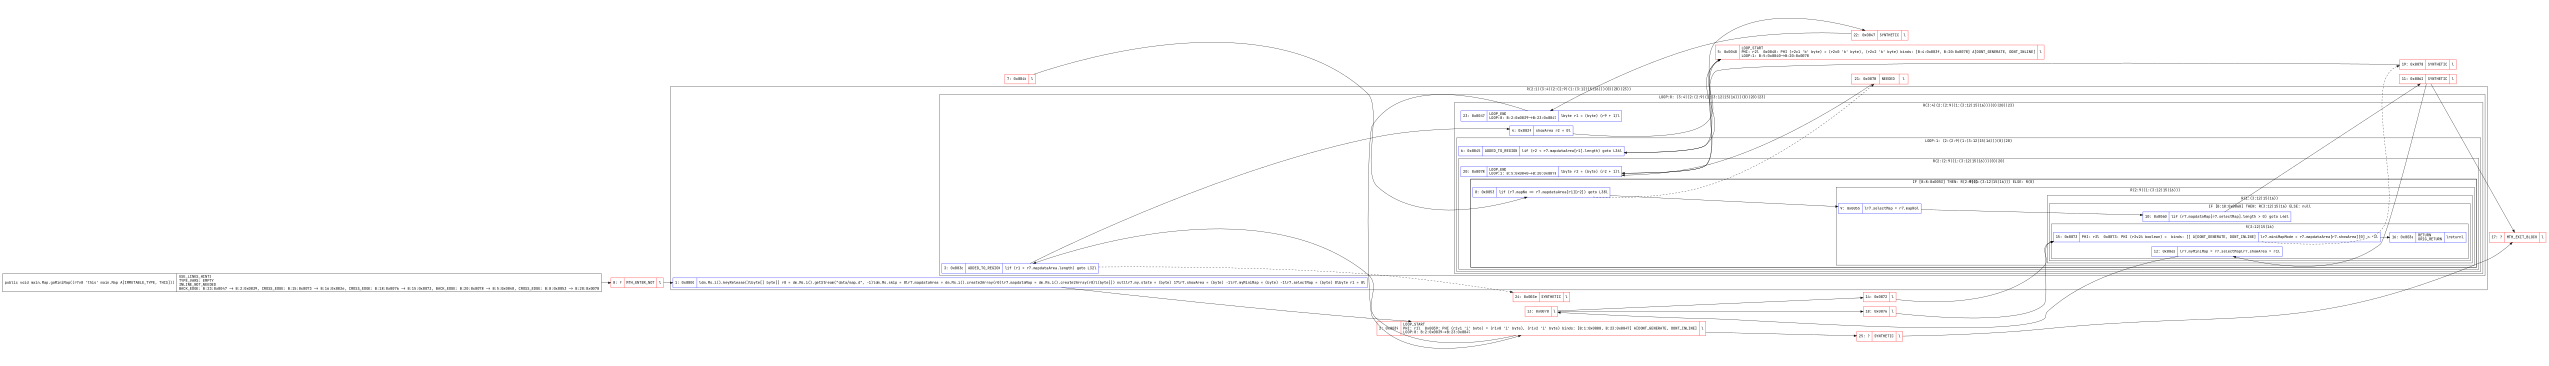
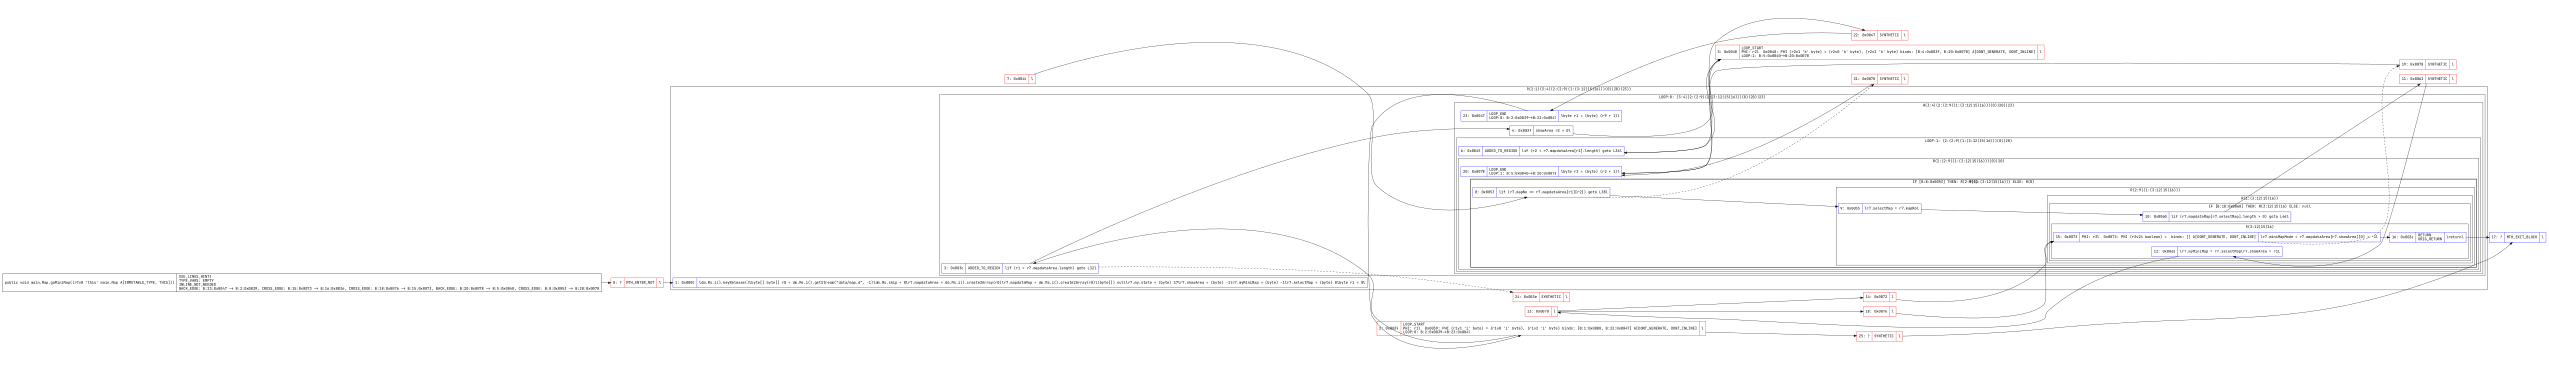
(1888, 79) -> (1889, 79)
(2470, 153) -> (2476, 237)
(2518, 237) -> (2518, 237)
(1235, 306) -> none
